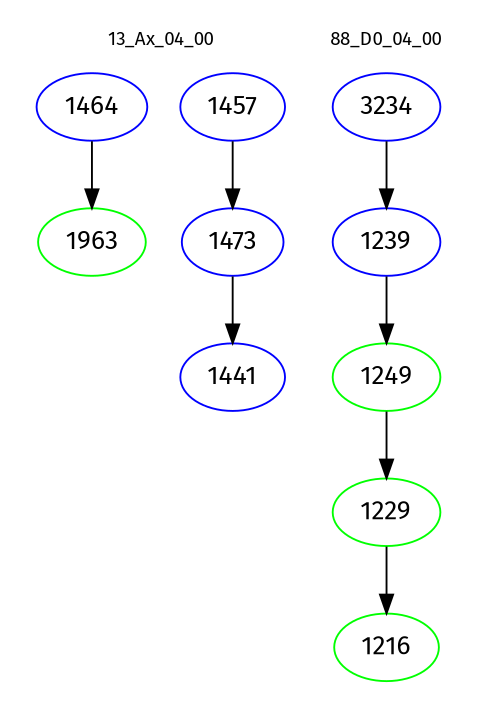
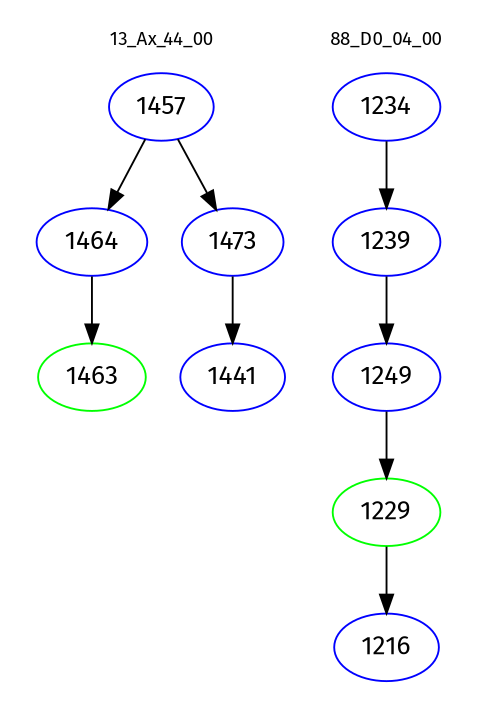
(161, 40) -> (161, 40)
(387, 107) -> (387, 107)
none -> (131, 166)
(92, 242) -> (92, 377)
(387, 377) -> (387, 377)
(387, 647) -> (387, 647)
